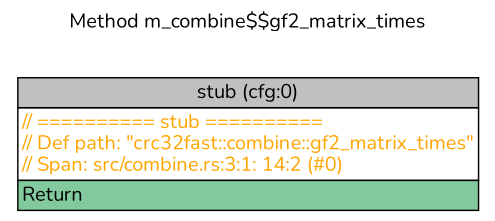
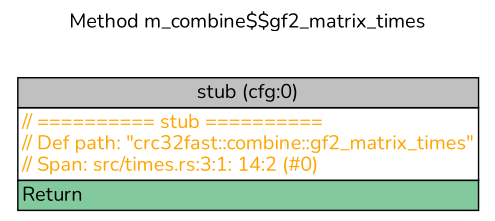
(183, 165) -> (170, 165)
